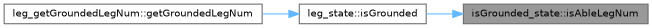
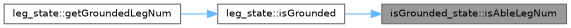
(133, 14) -> (92, 14)
